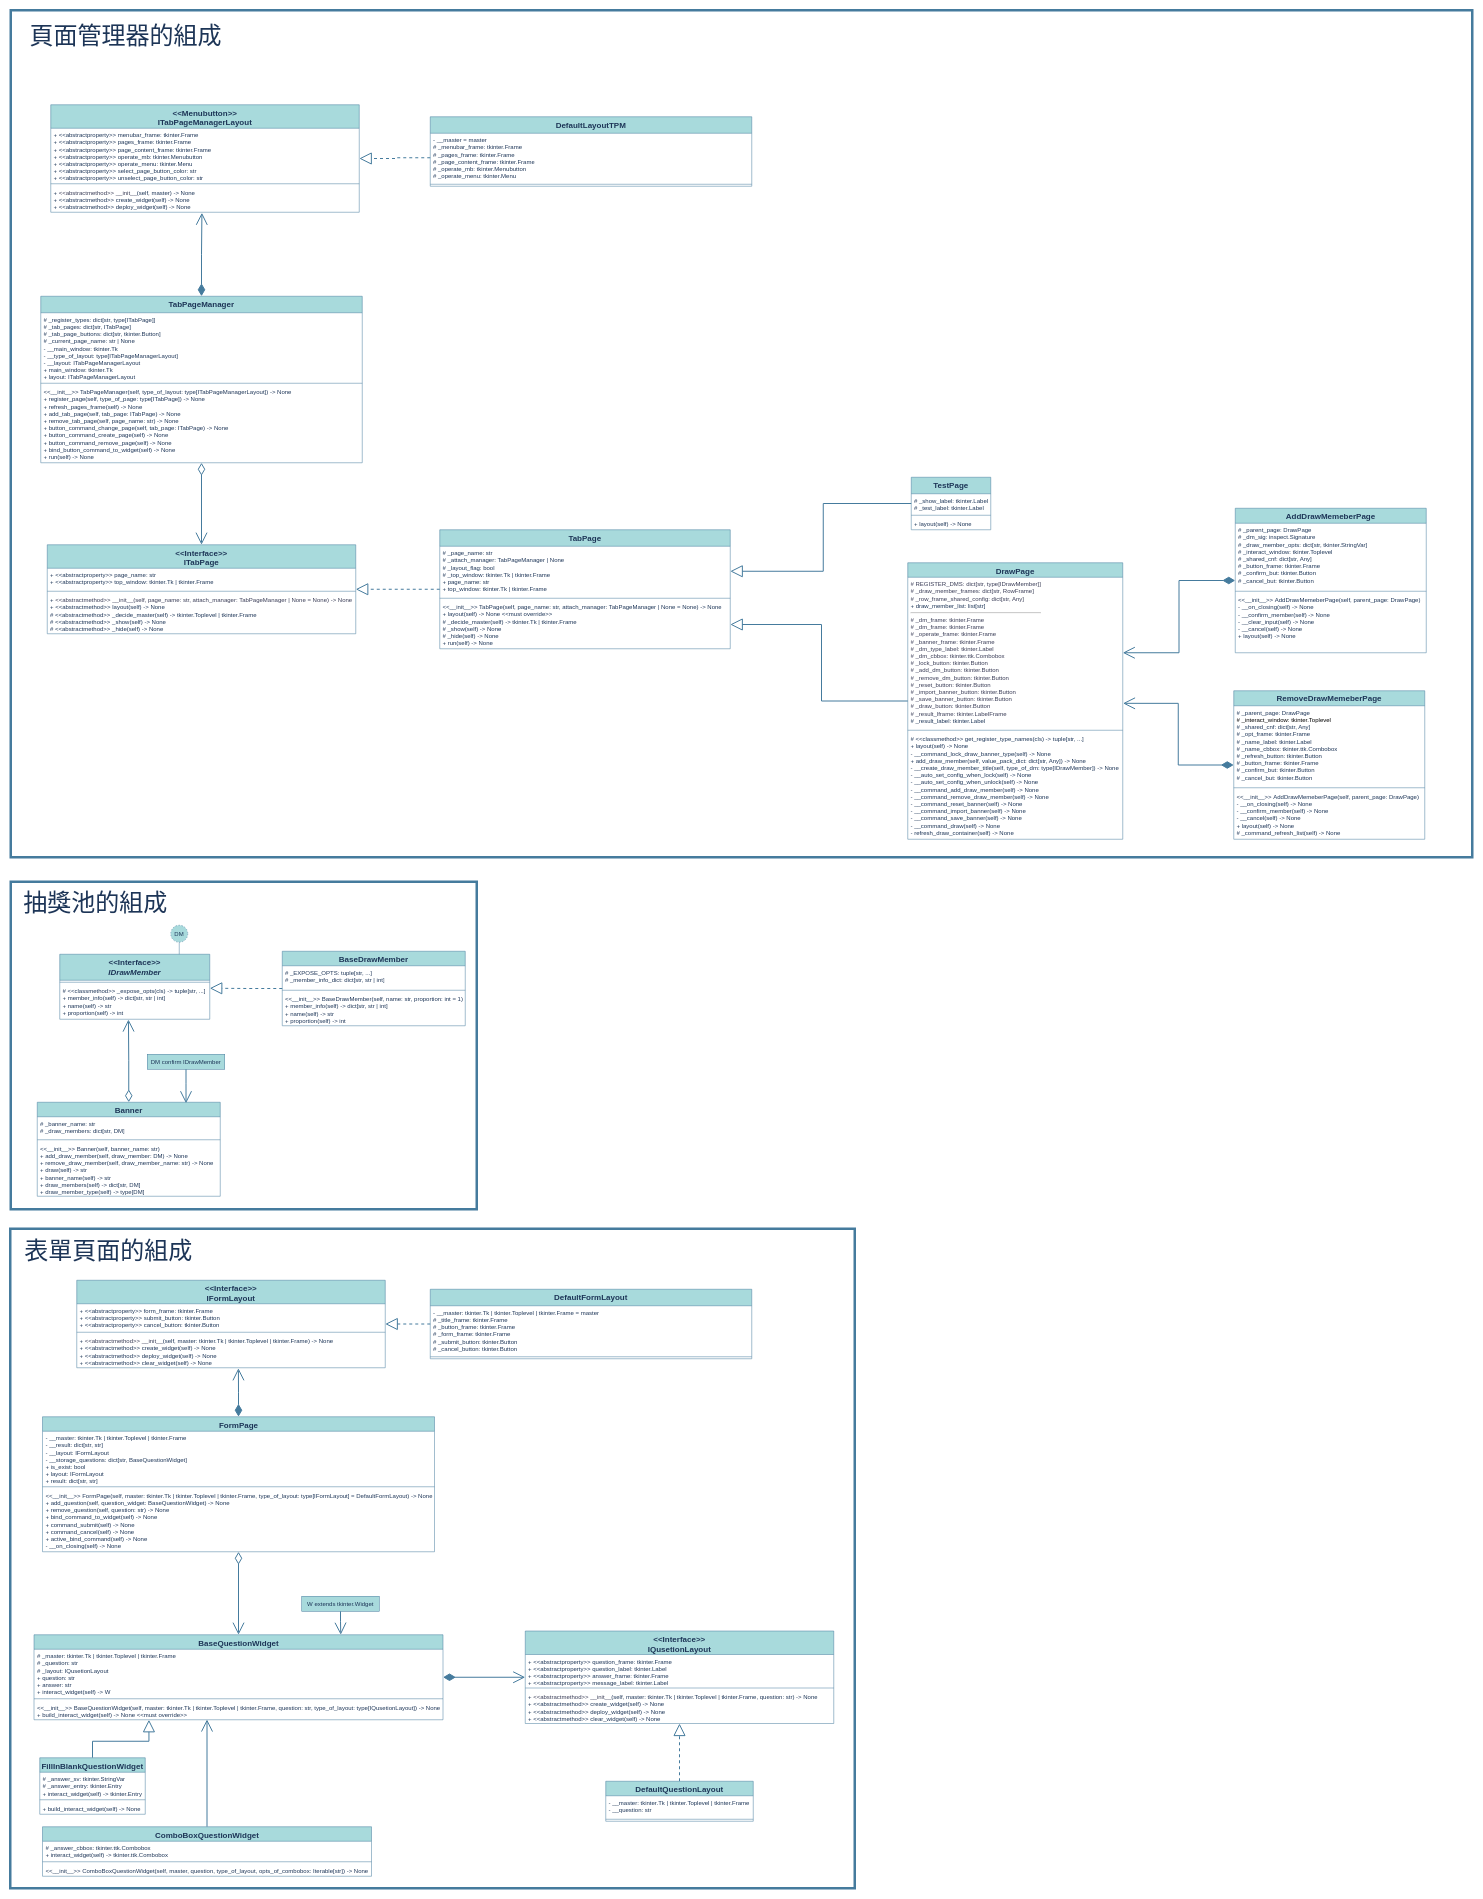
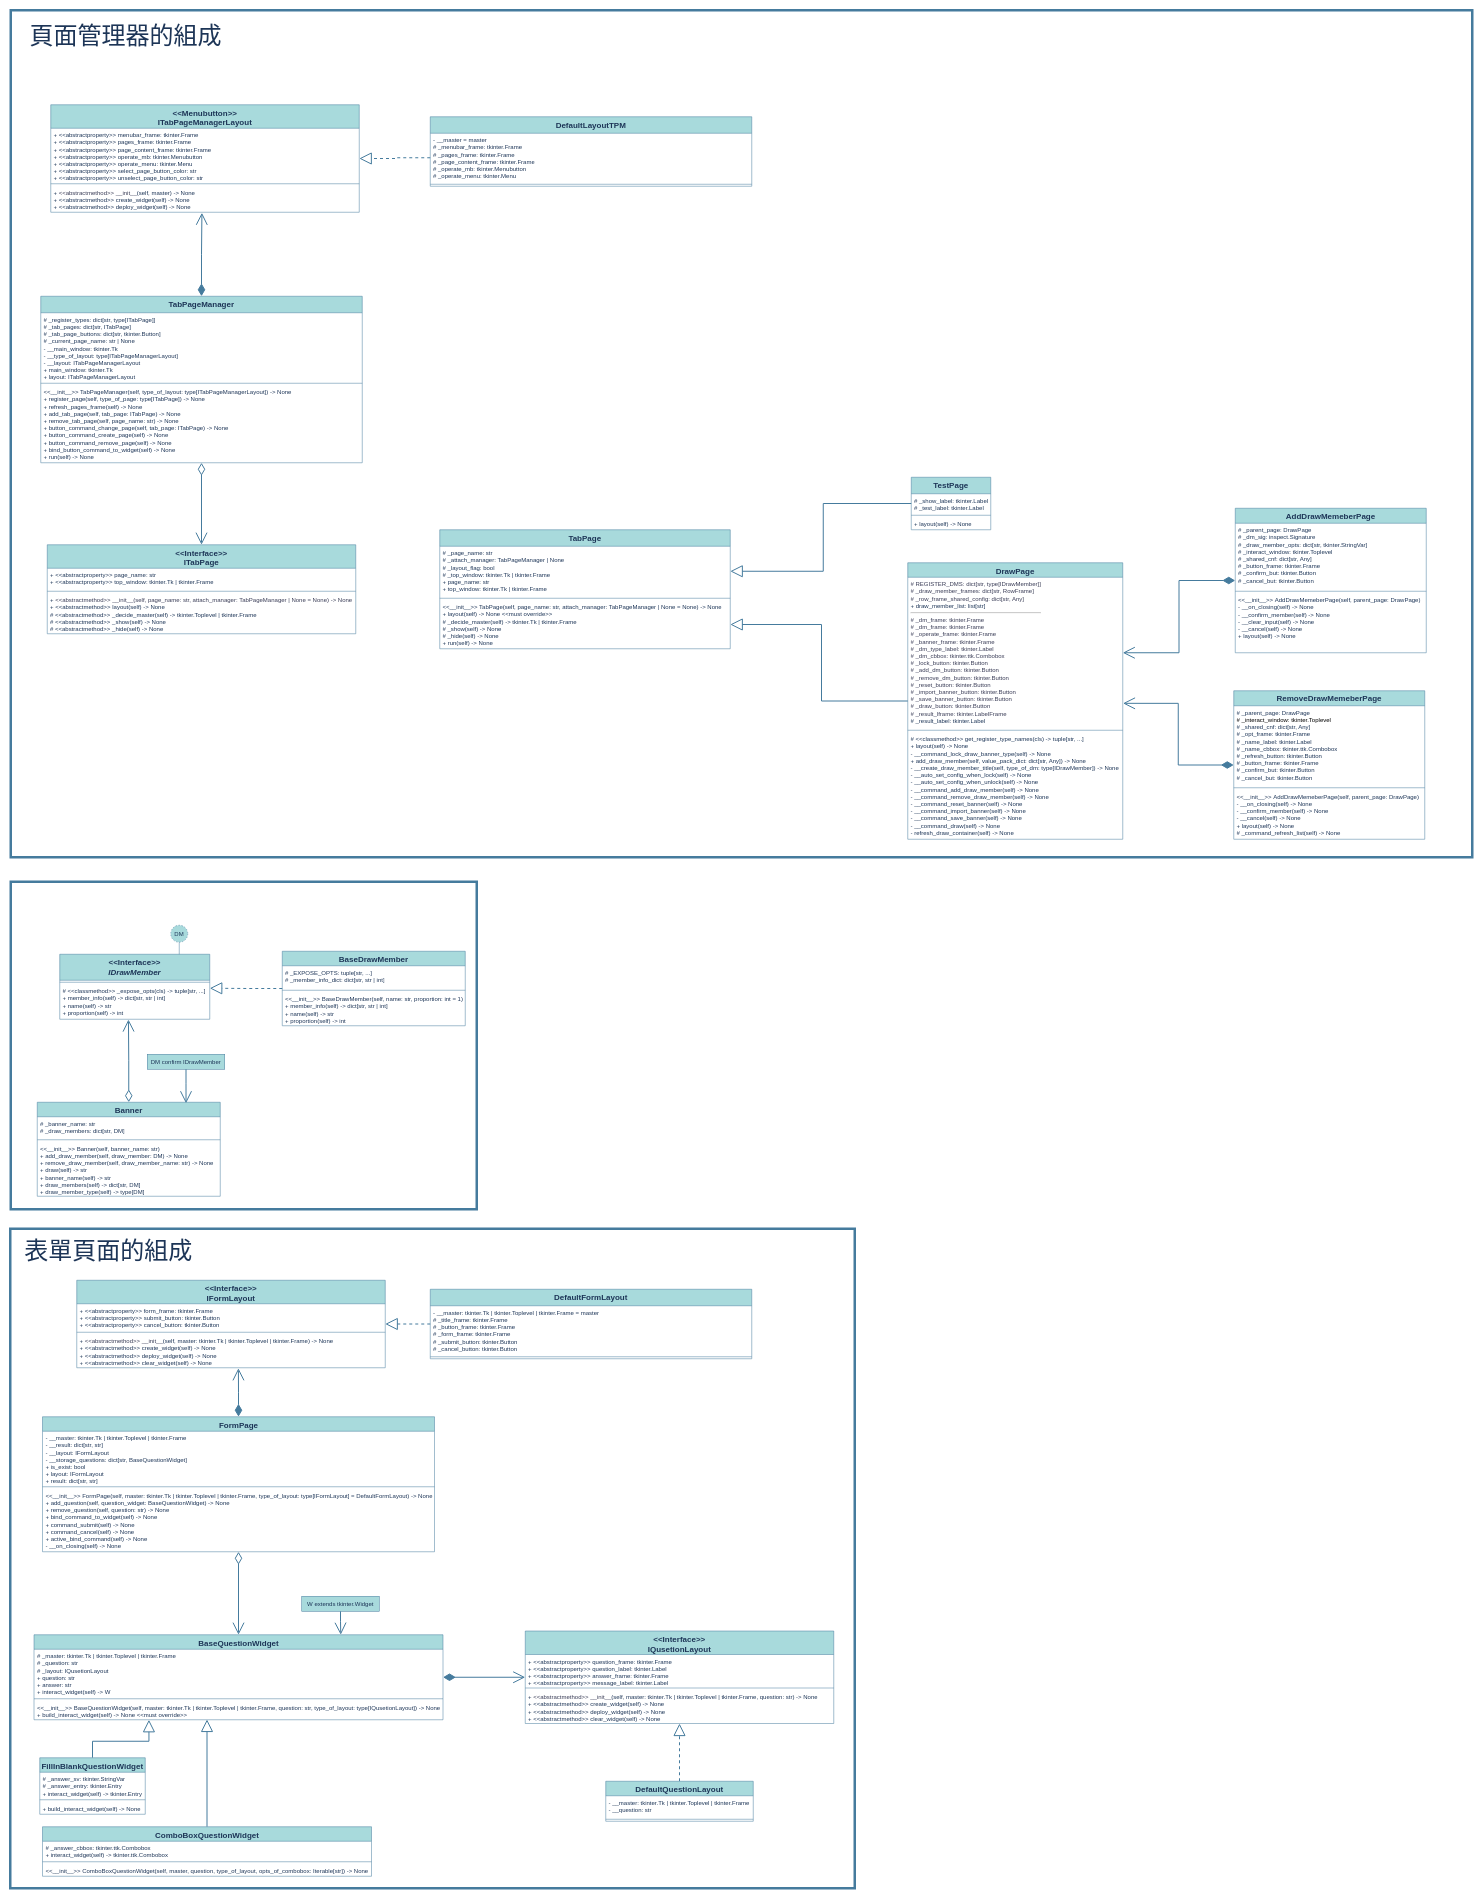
(402, 589) -> none
(96, 902) -> none
(207, 1728) -> (207, 1733)
